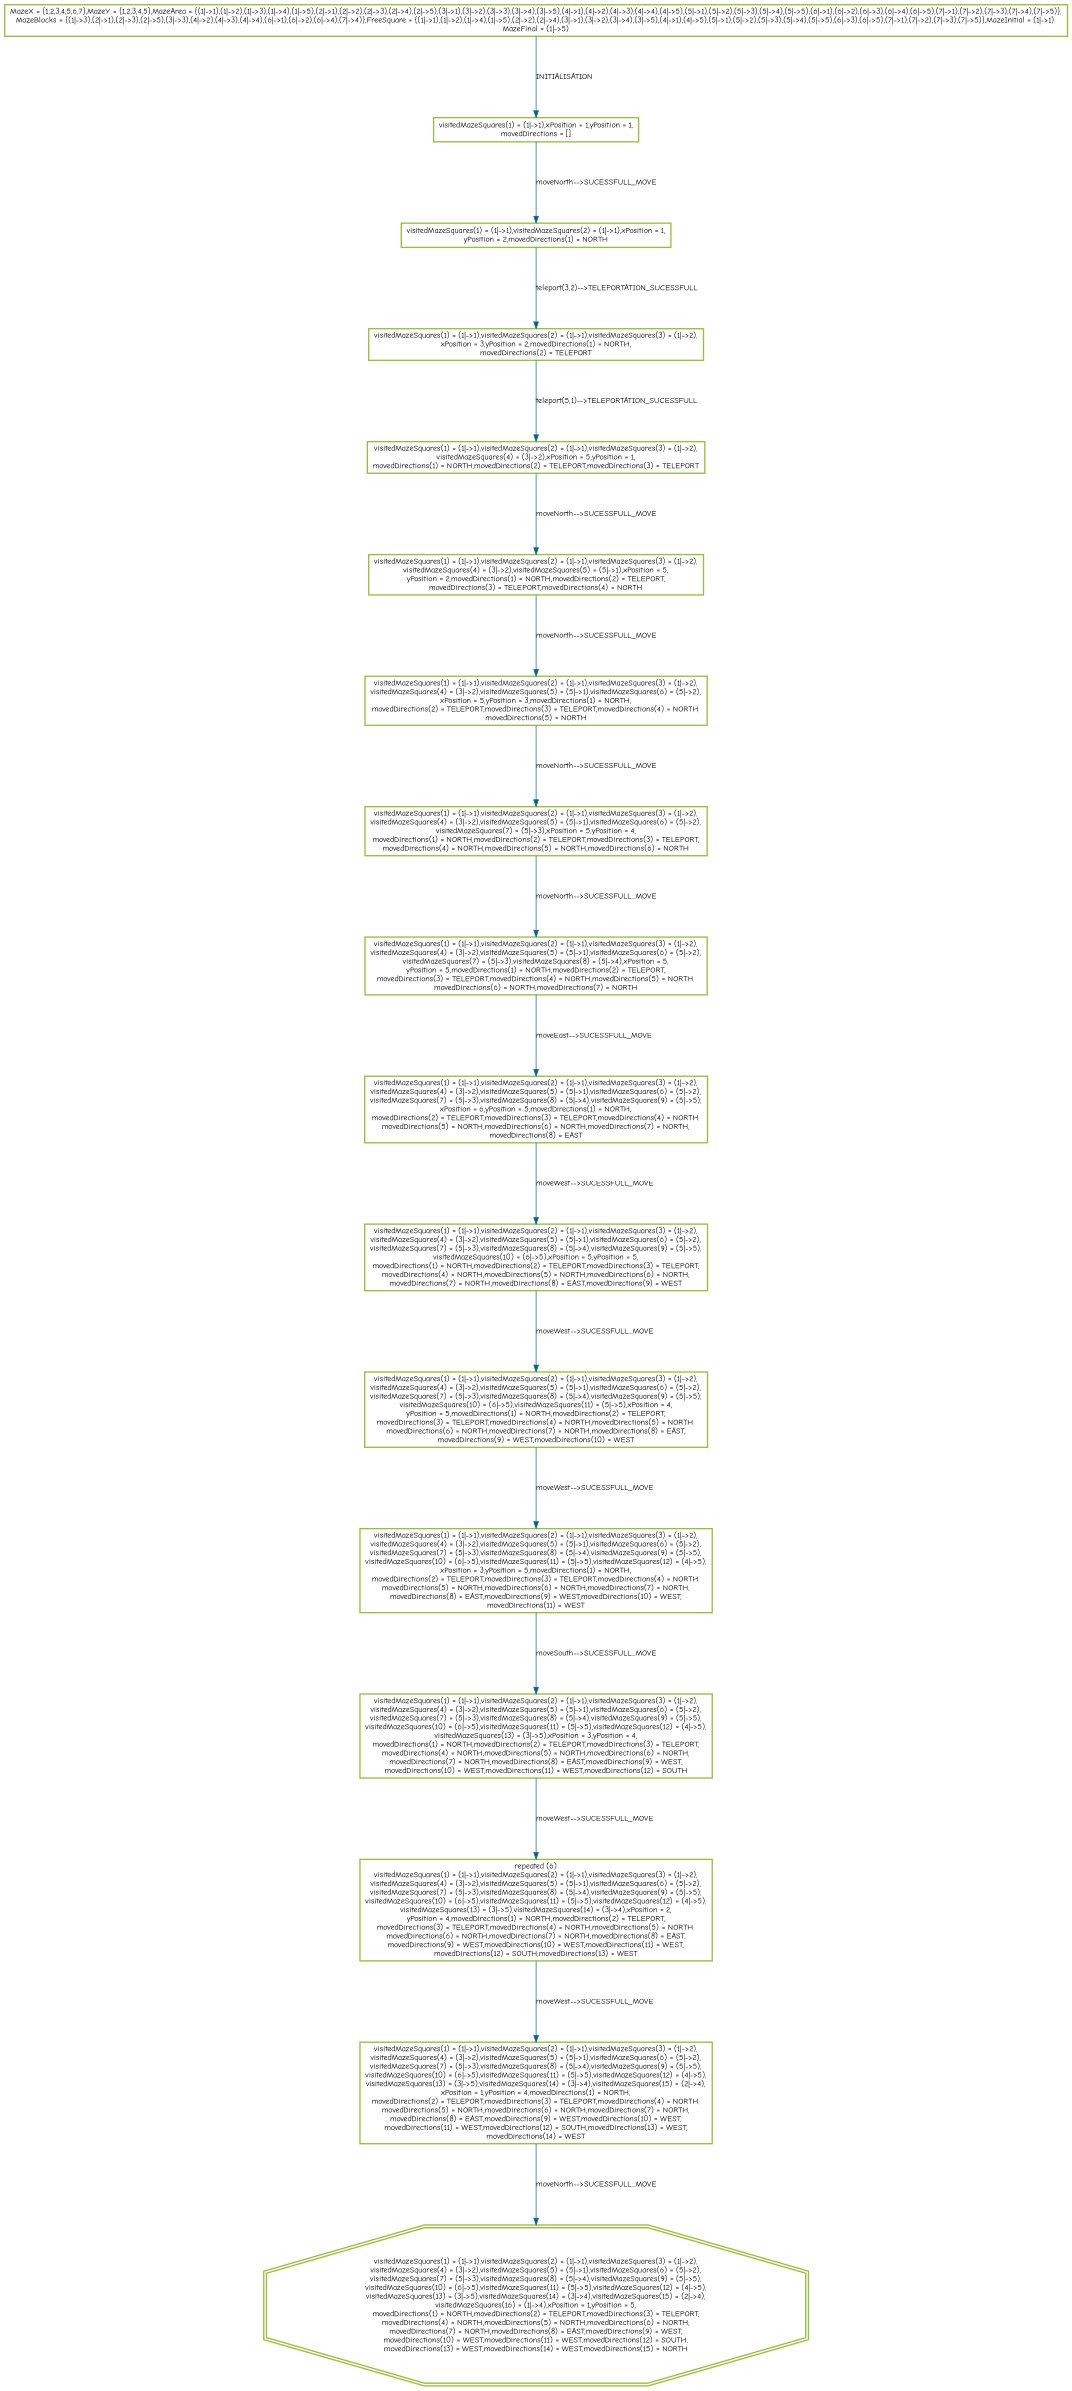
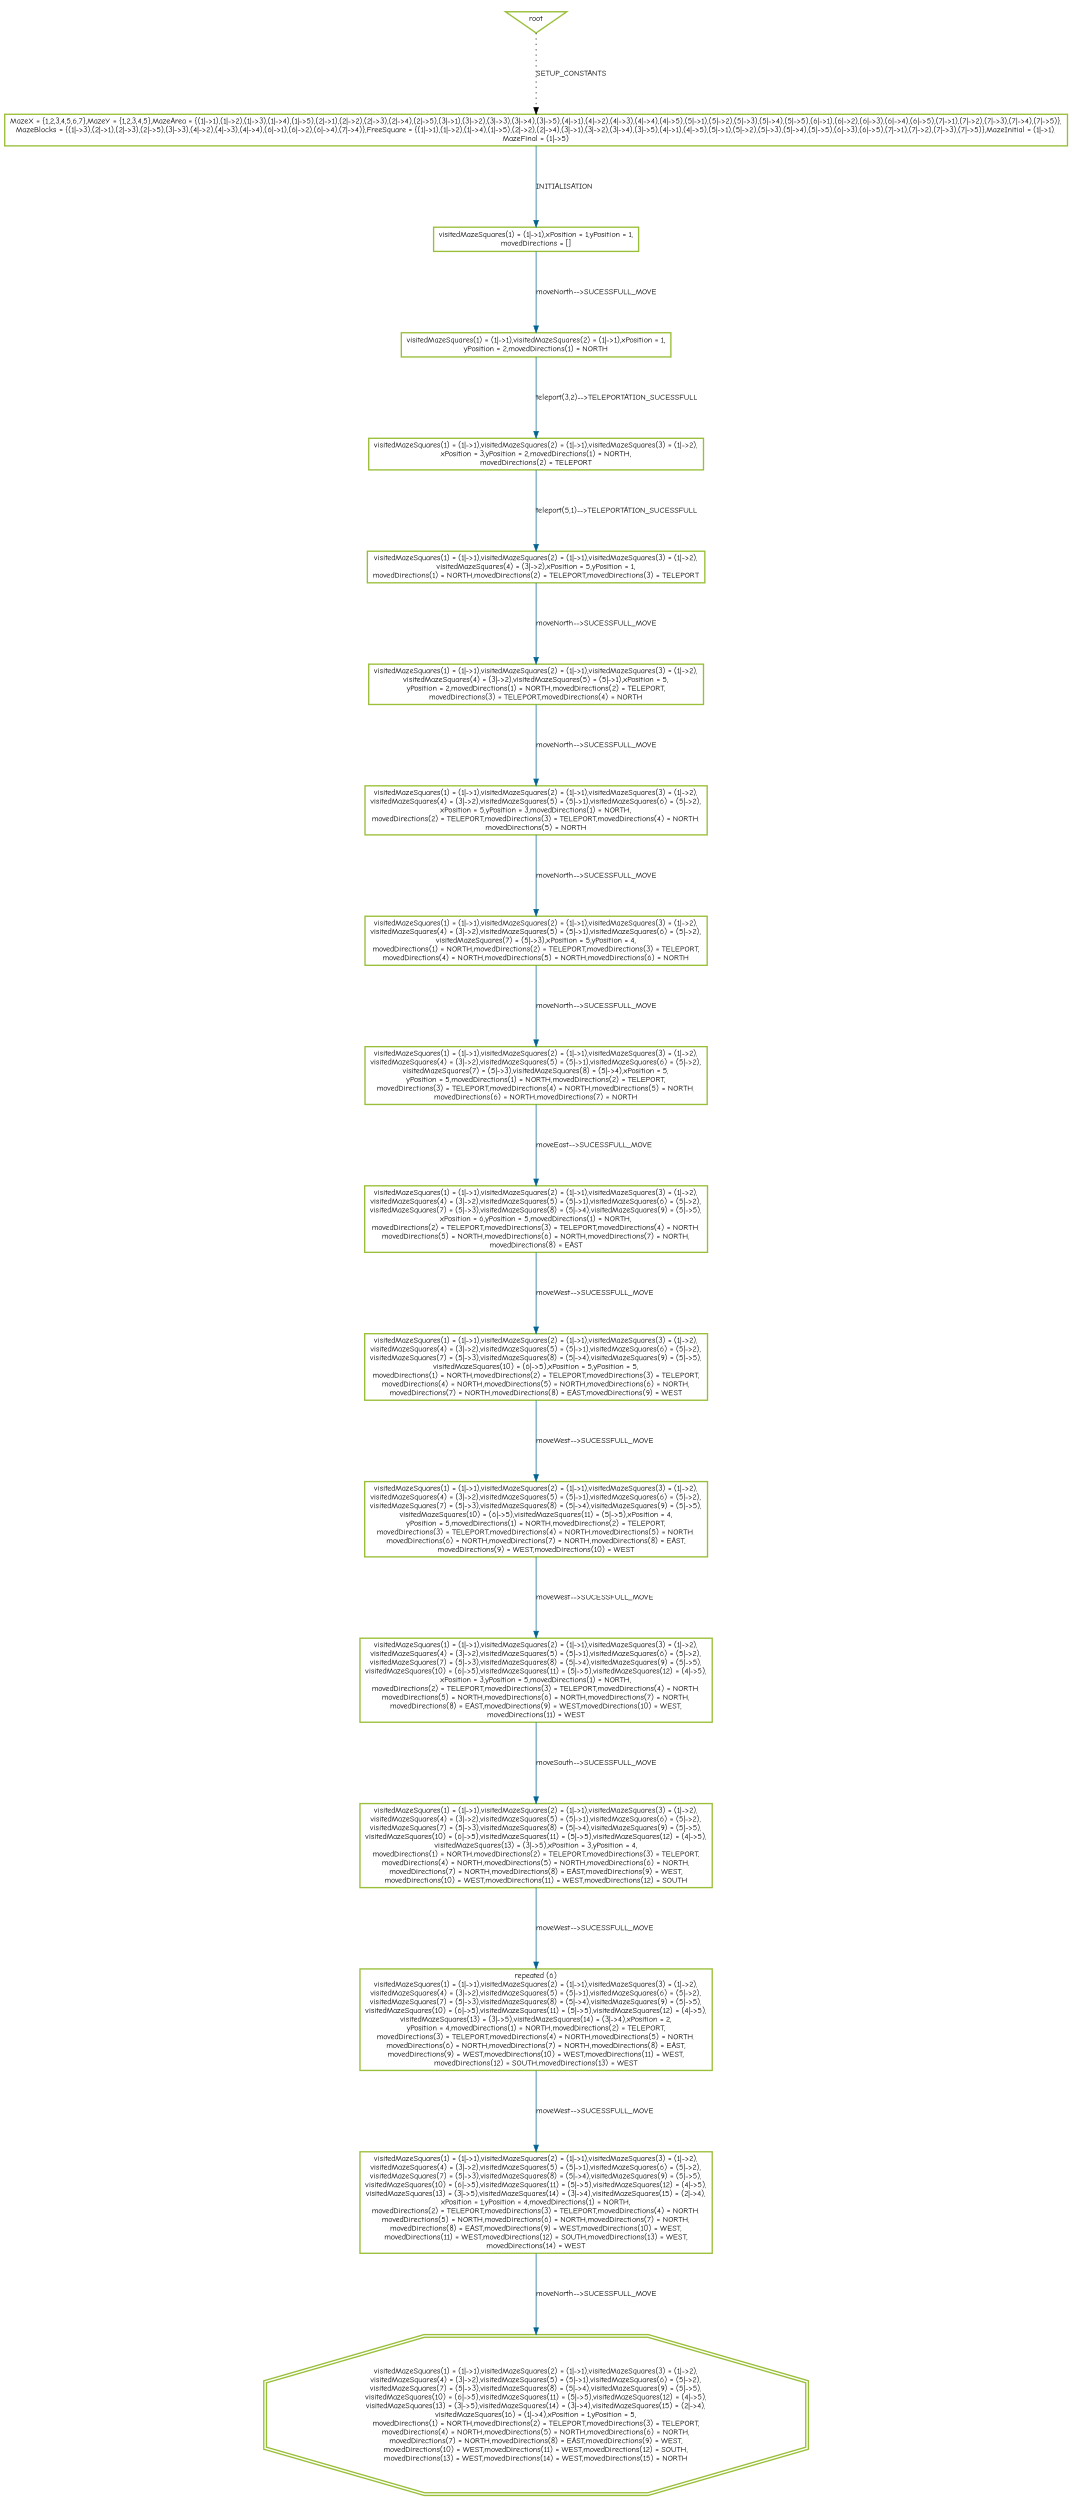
none -> (536, 19)
